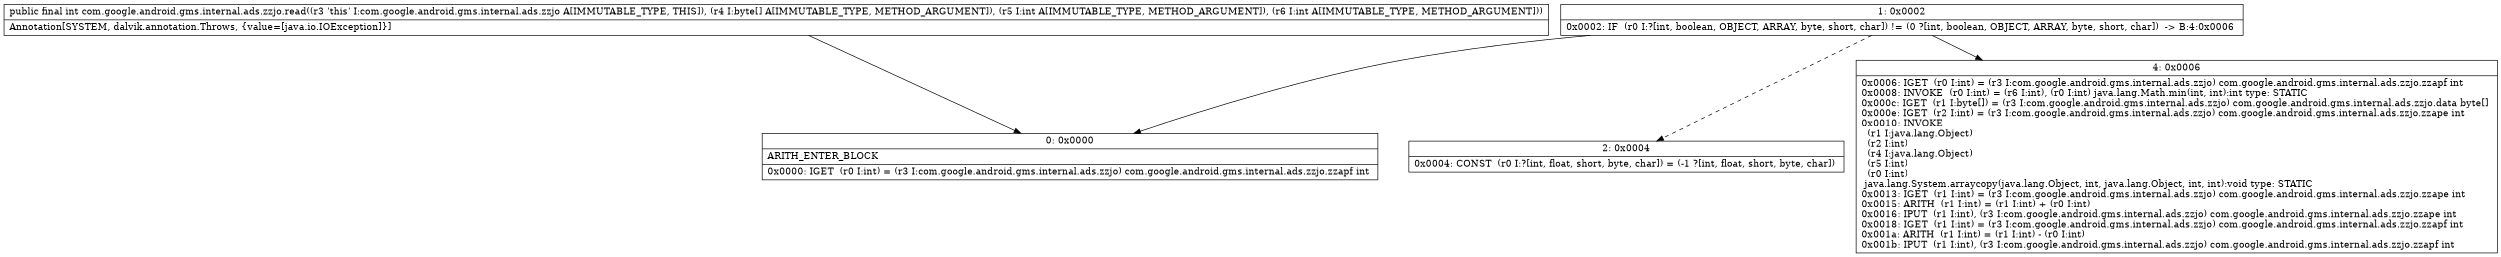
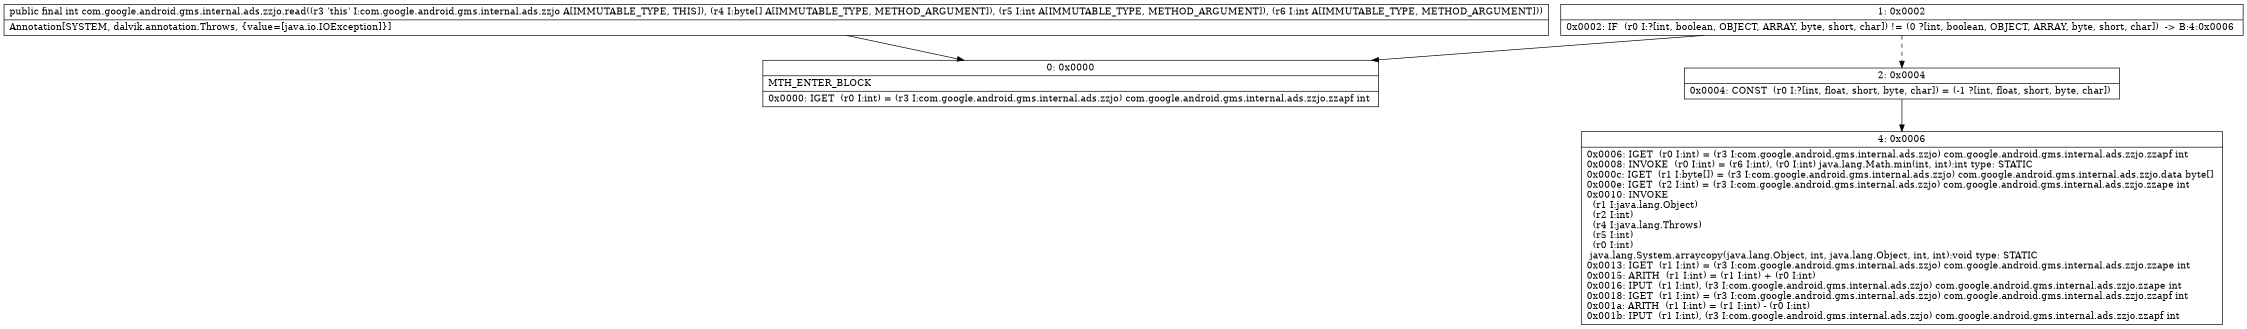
(1954, 46) -> (1902, 112)
(1917, 154) -> (1645, 225)
(823, 156) -> (820, 83)
